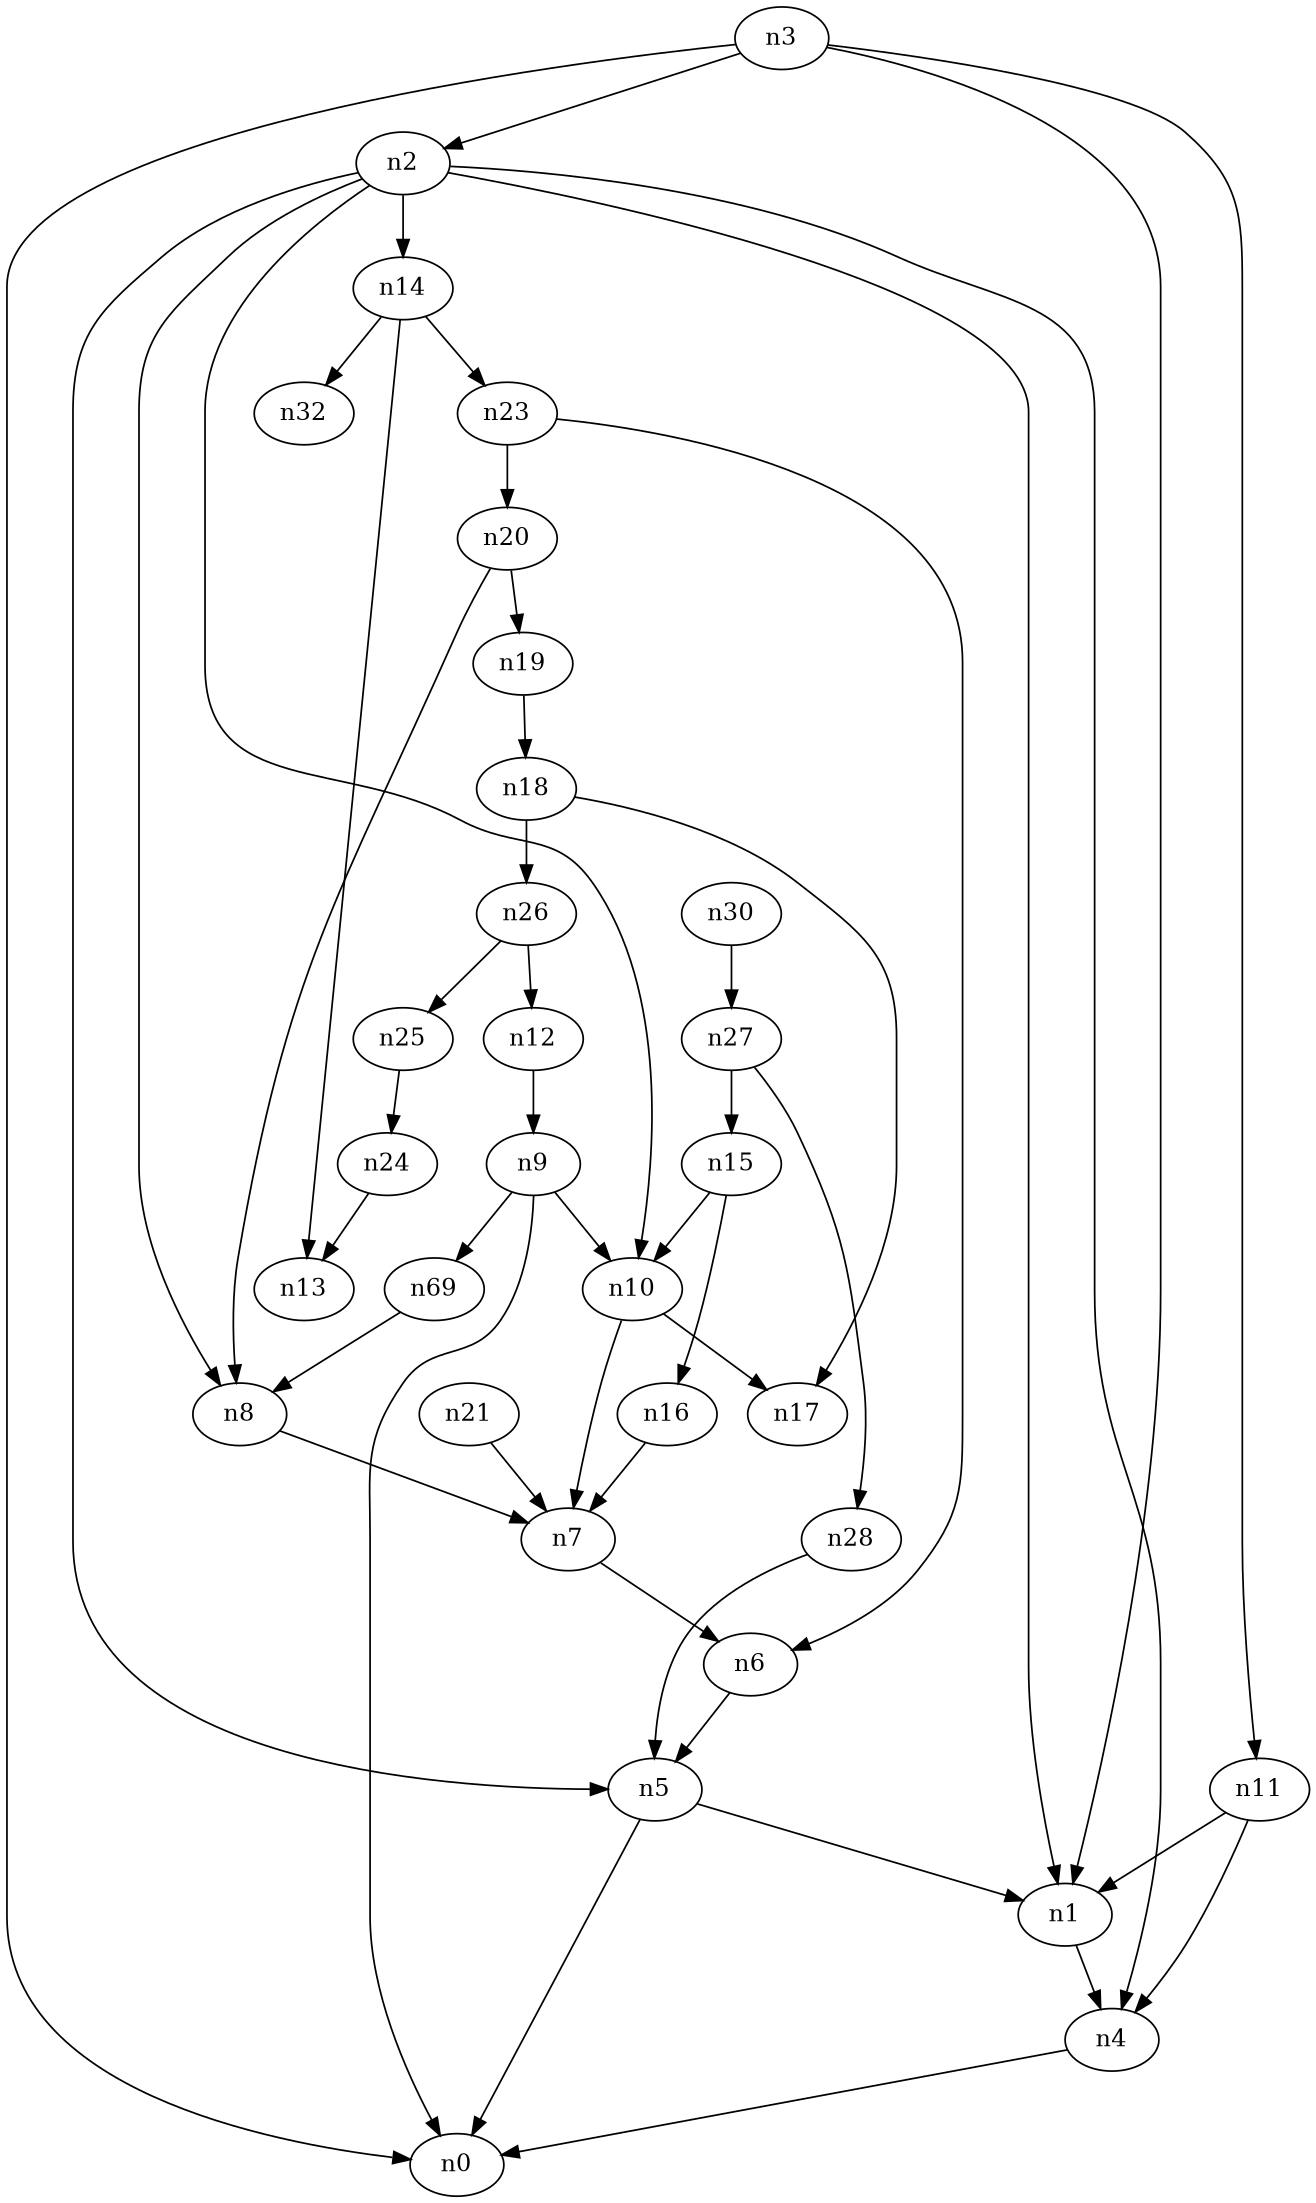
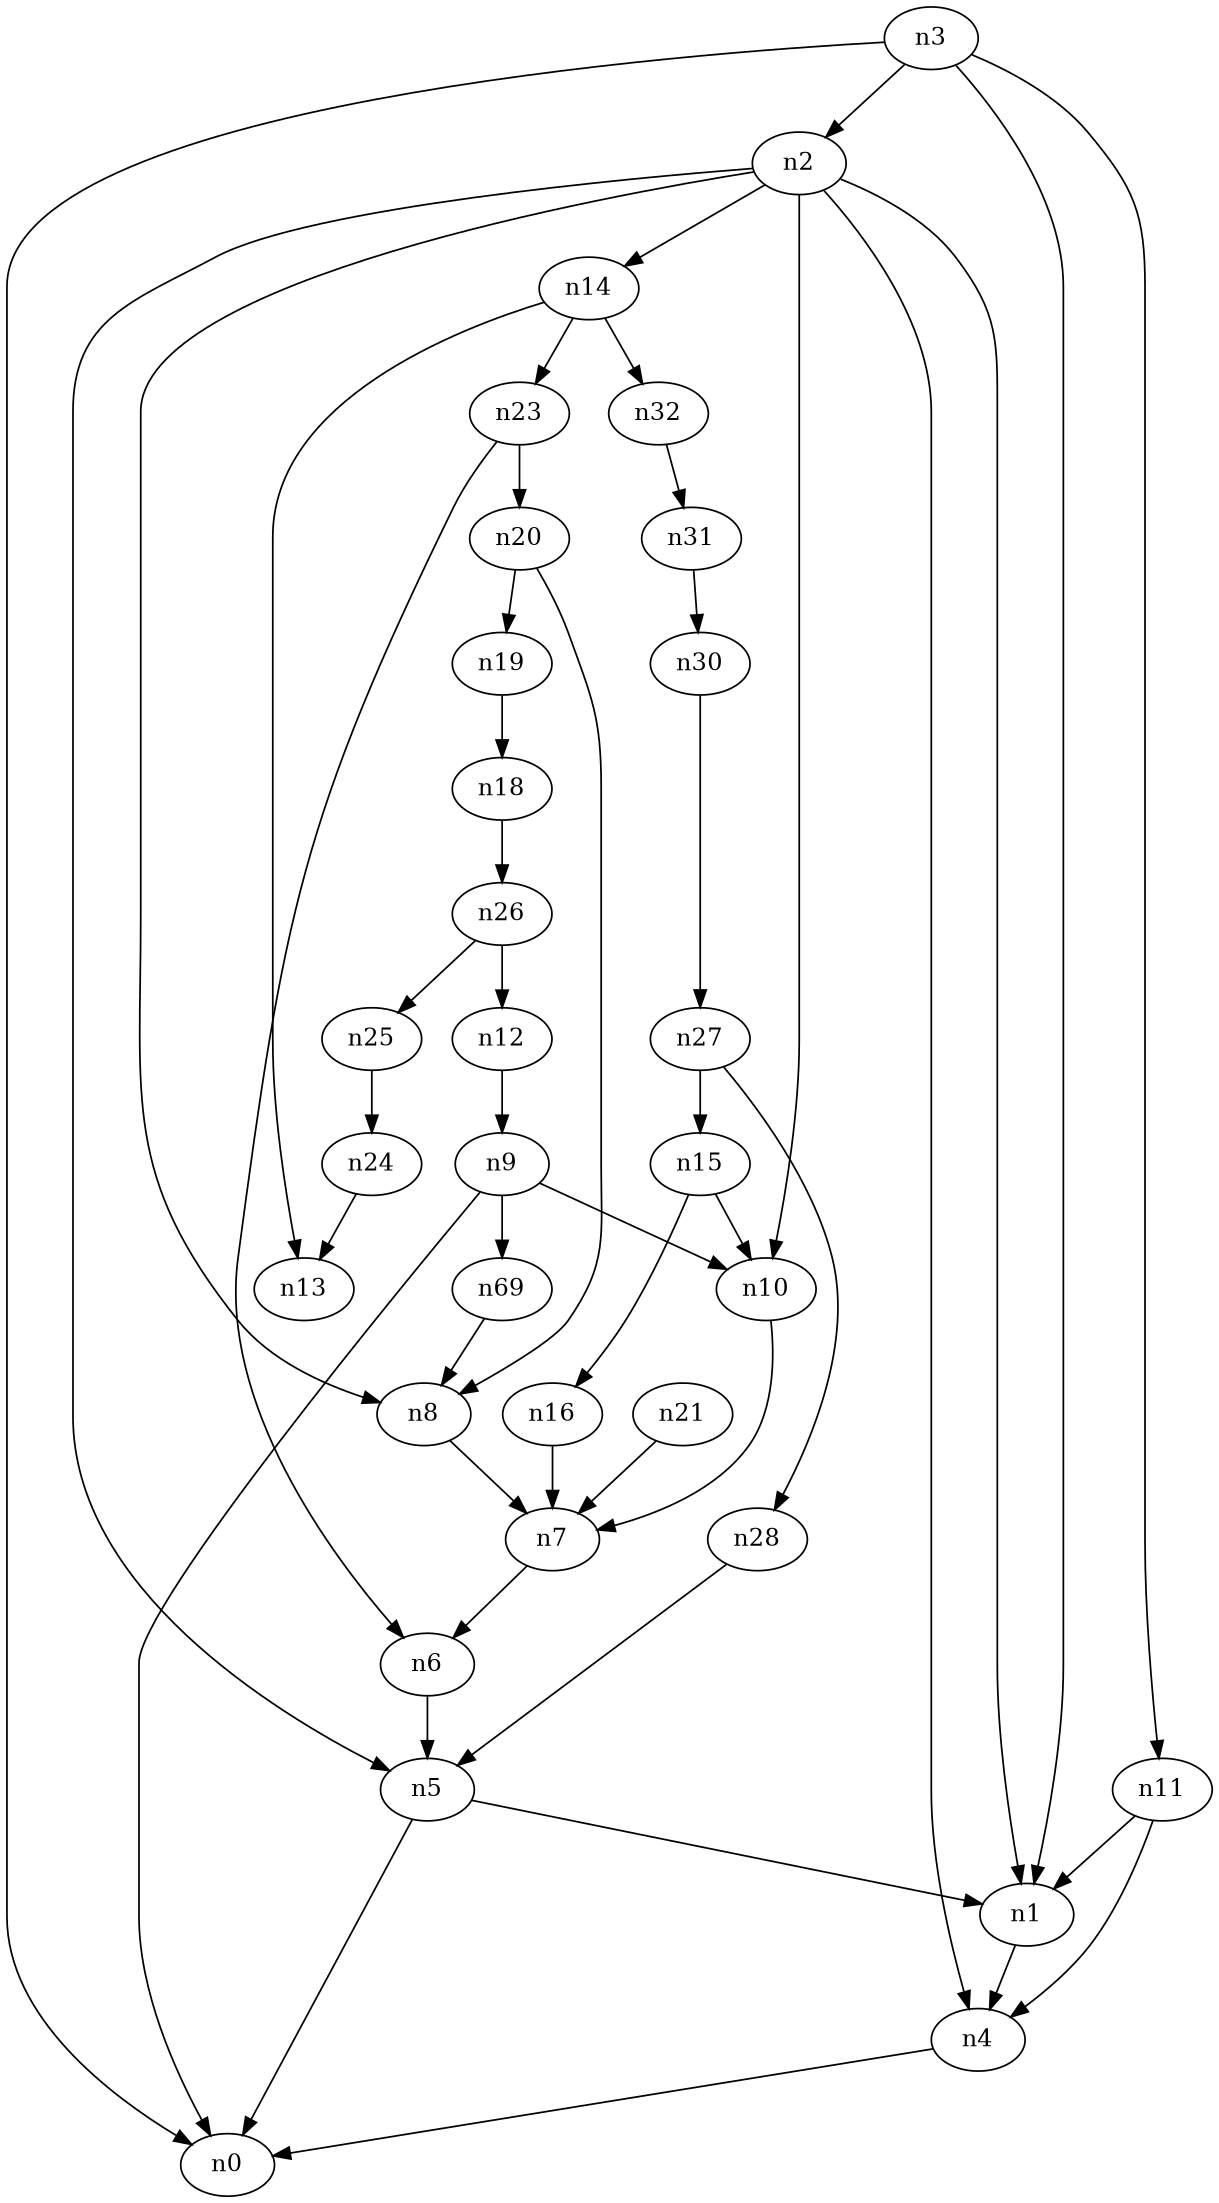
none -> (692, 539)
(798, 1414) -> none
